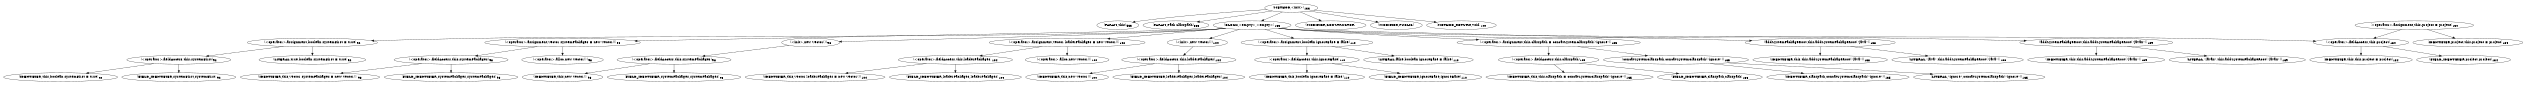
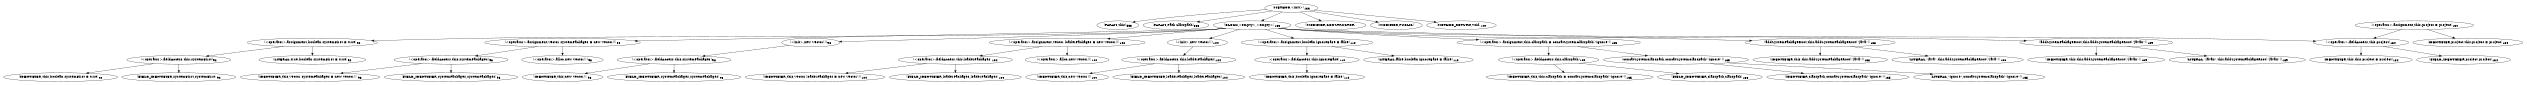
(1425, 77) -> none
